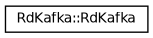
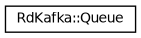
(77, 19) -> (71, 19)
